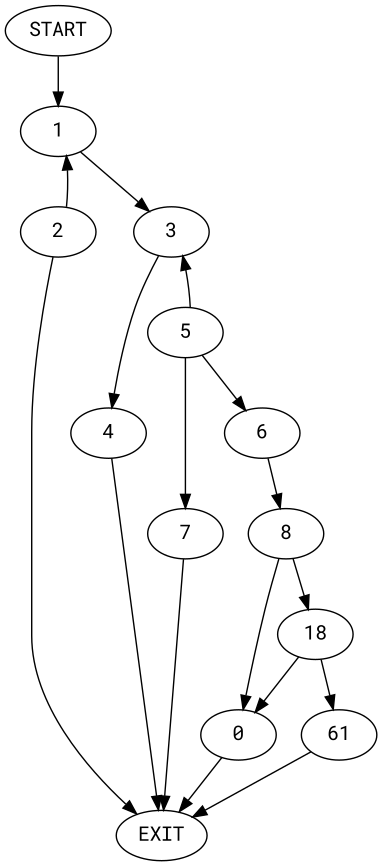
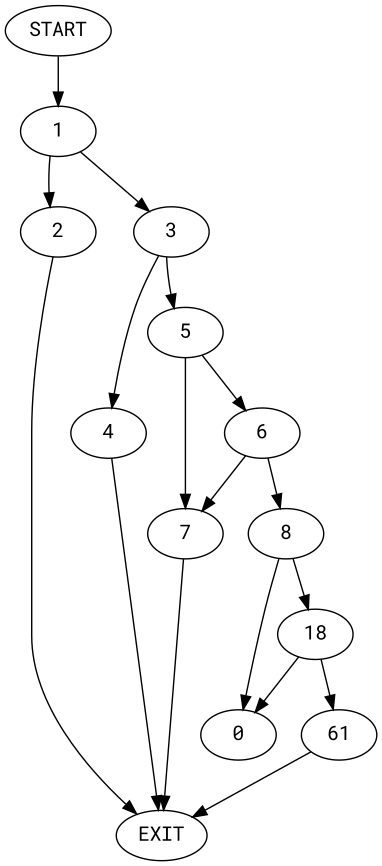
(68, 189) -> (49, 174)
(189, 288) -> (168, 276)
none -> (228, 478)
(205, 779) -> none
